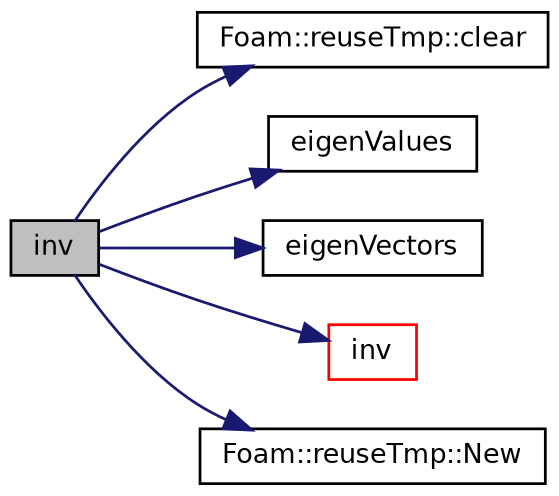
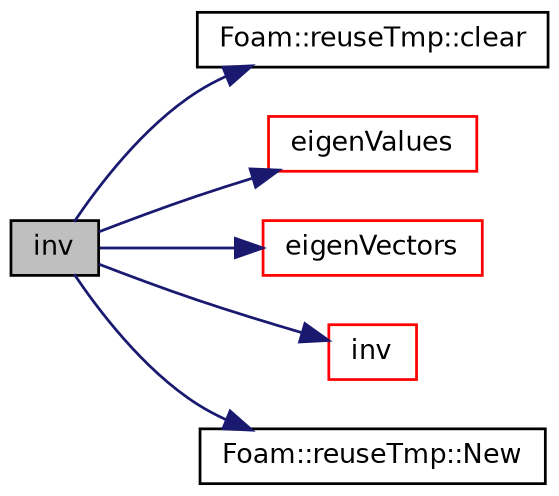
(373, 144) -> (373, 144)
(373, 248) -> (373, 248)
